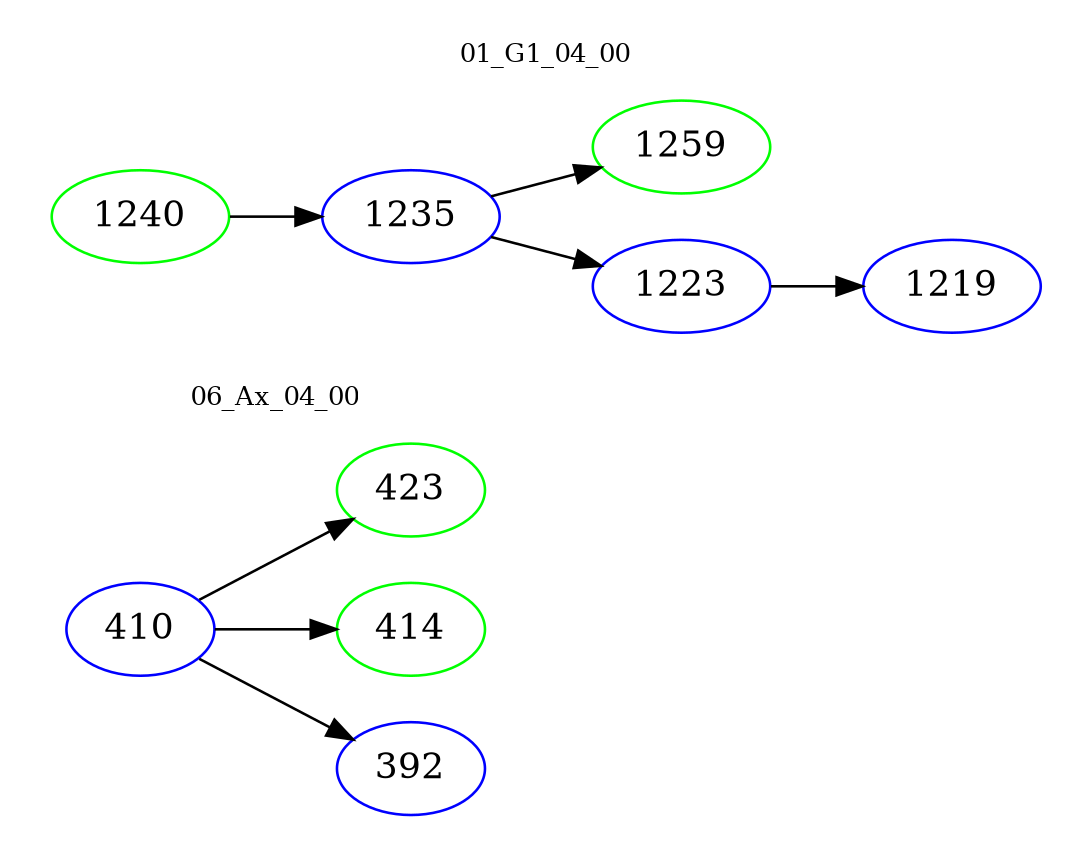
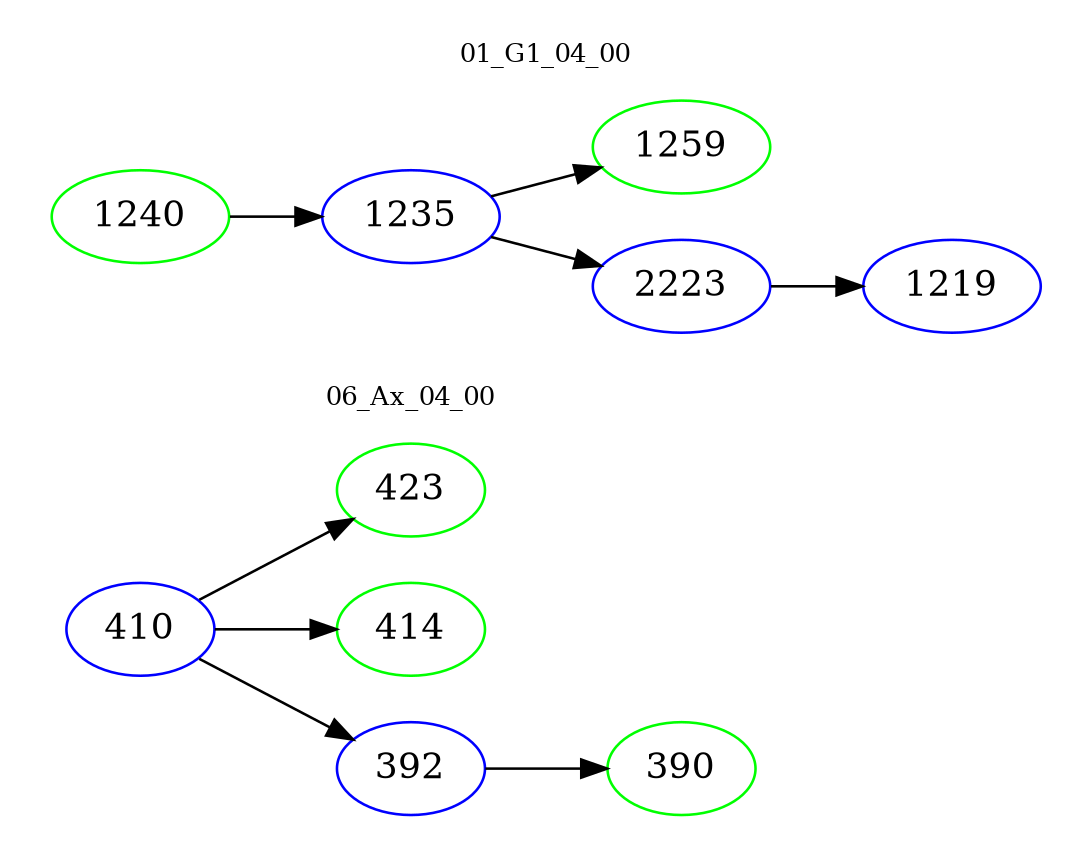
(681, 286) -> (681, 286)
none -> (681, 769)
